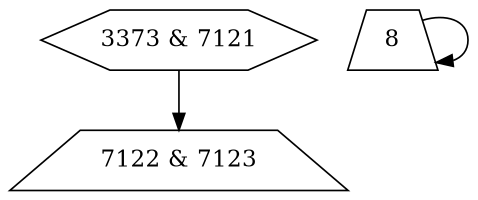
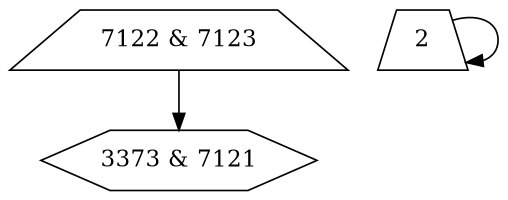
(393, 40) -> (423, 40)
(179, 92) -> (179, 92)
